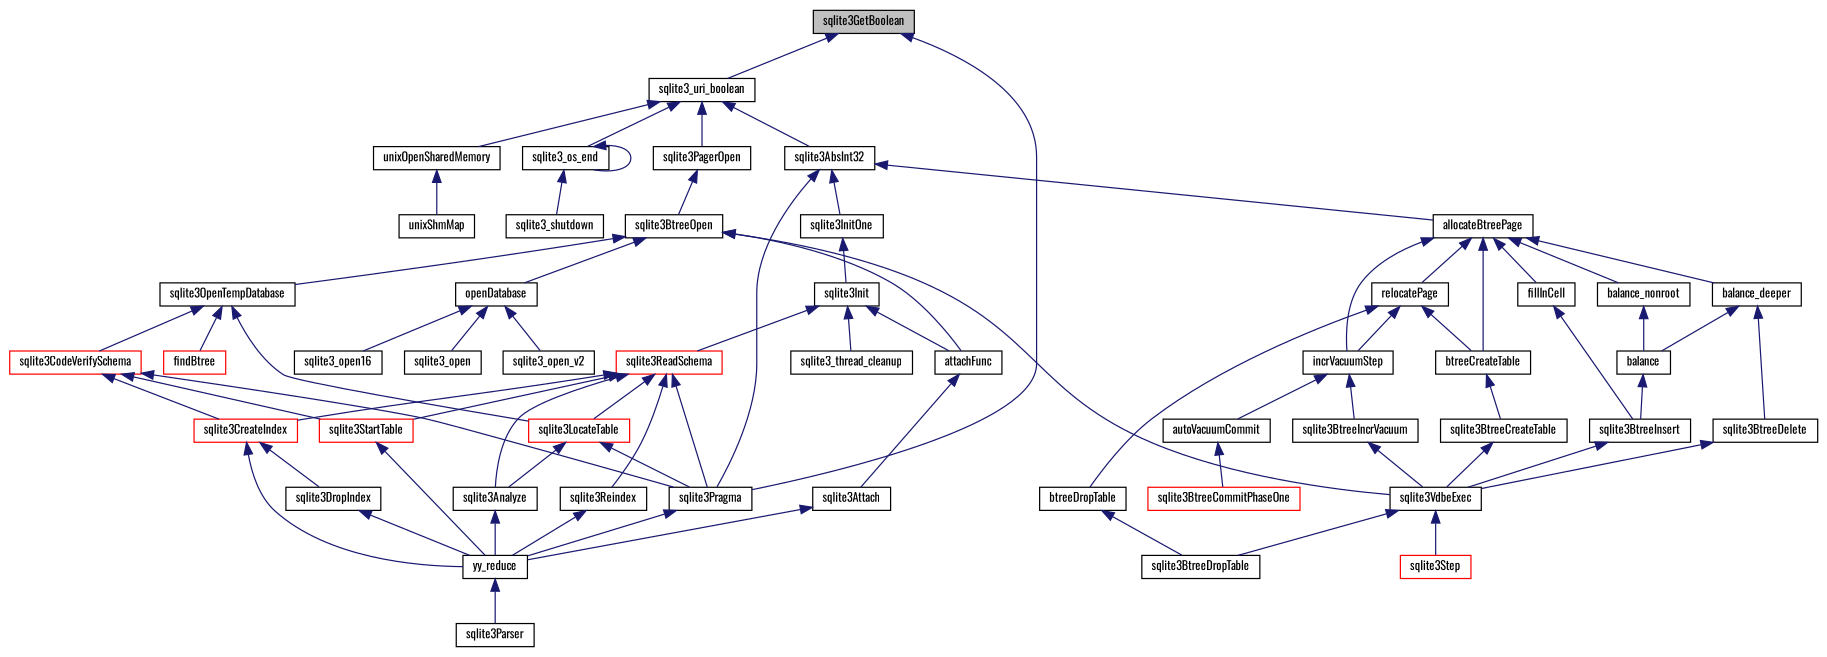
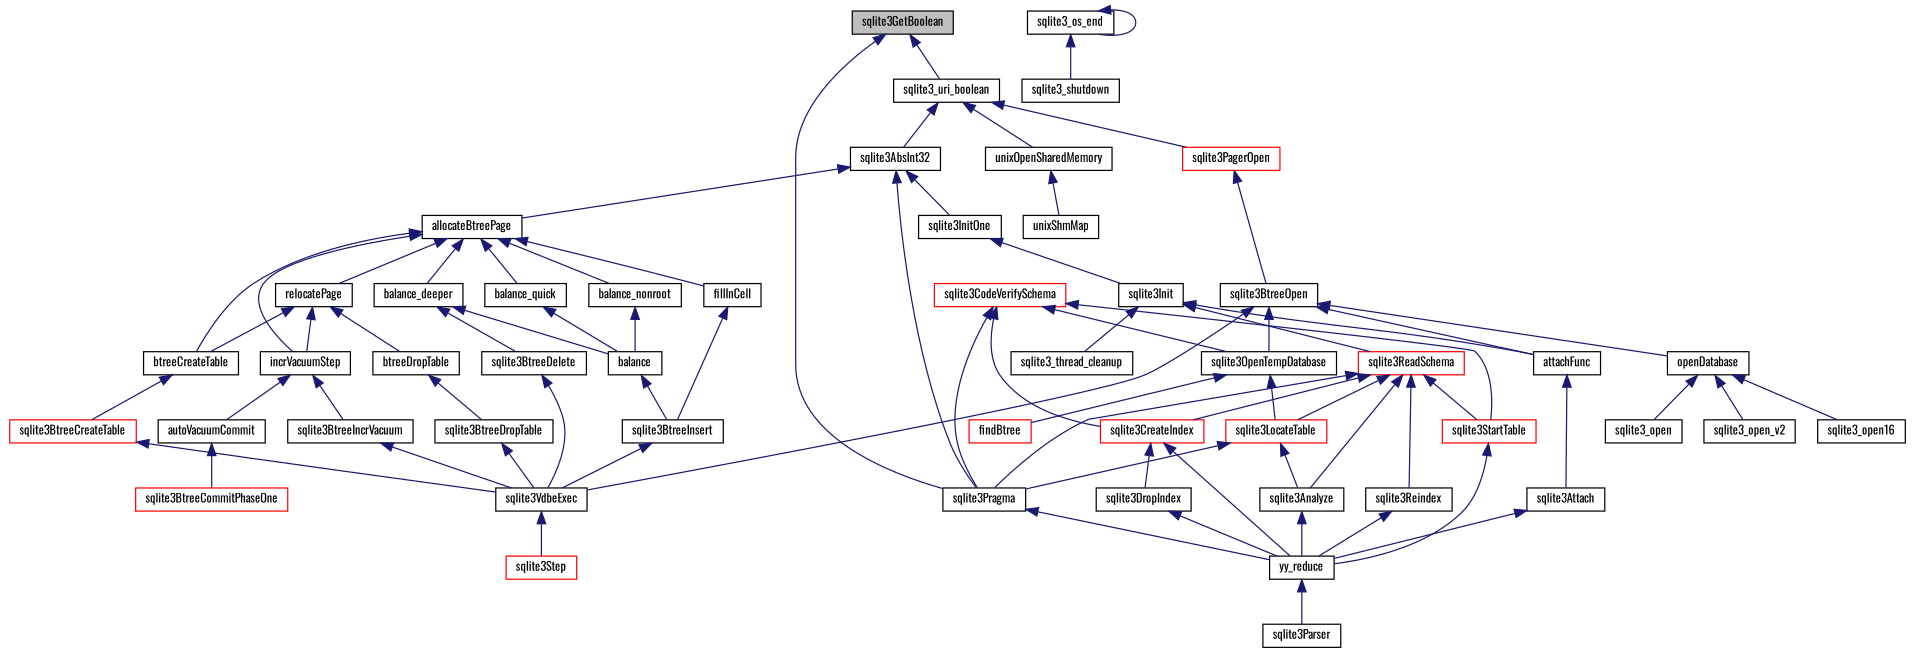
(628, 127) -> none
(702, 158) -> (1231, 159)
none -> (526, 295)
(146, 331) -> (1141, 331)
(1504, 431) -> (73, 431)
(1312, 535) -> (521, 471)
